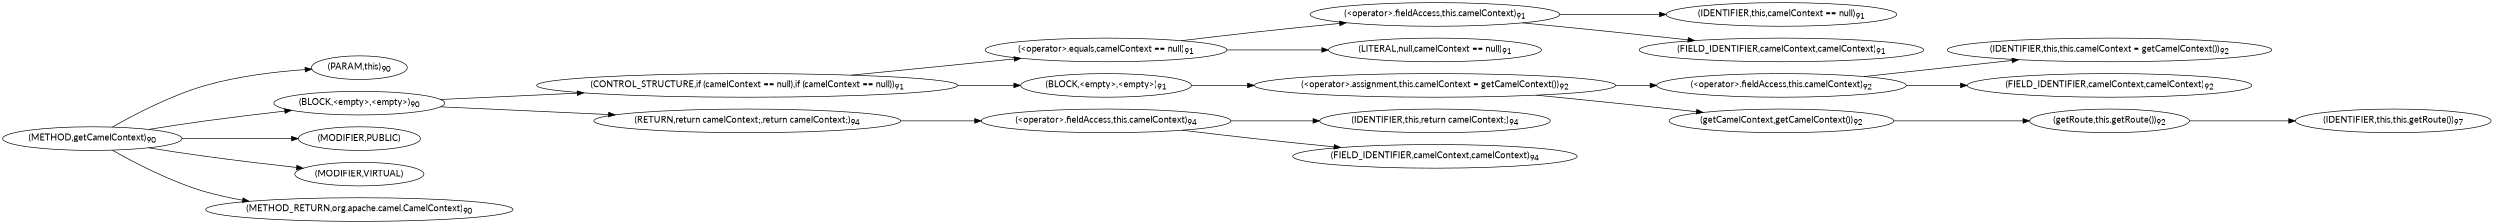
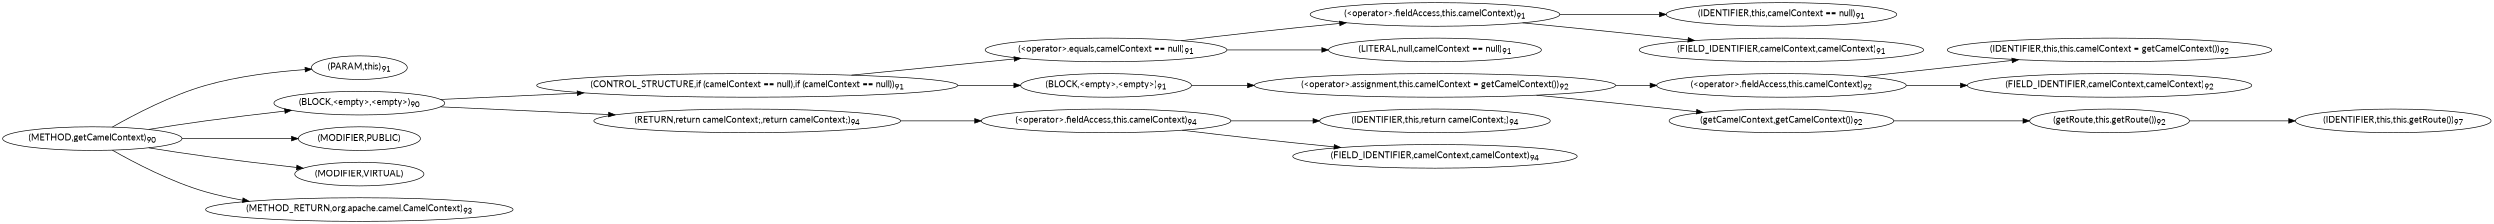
(386, 67) -> (386, 67)
(468, 209) -> (468, 209)
